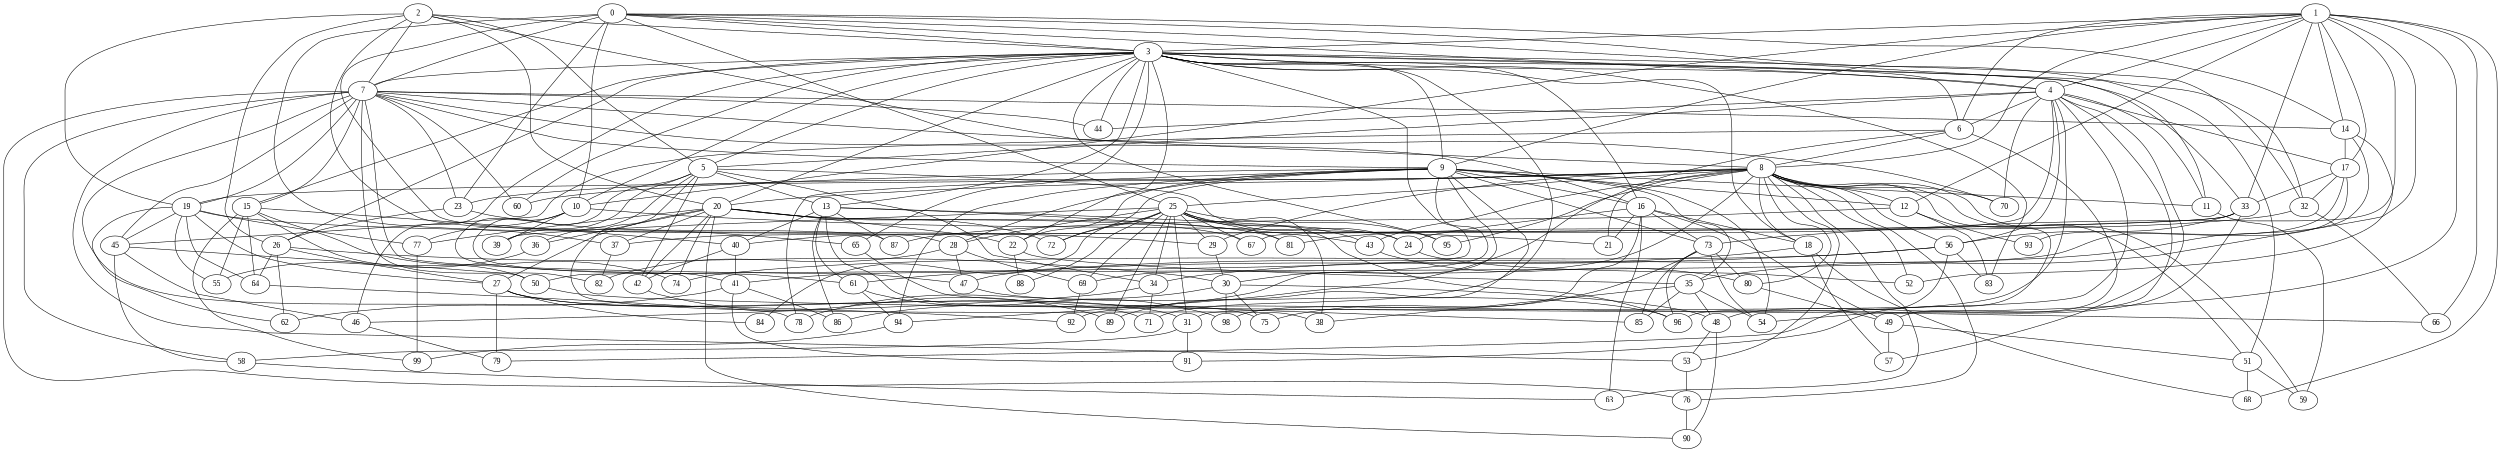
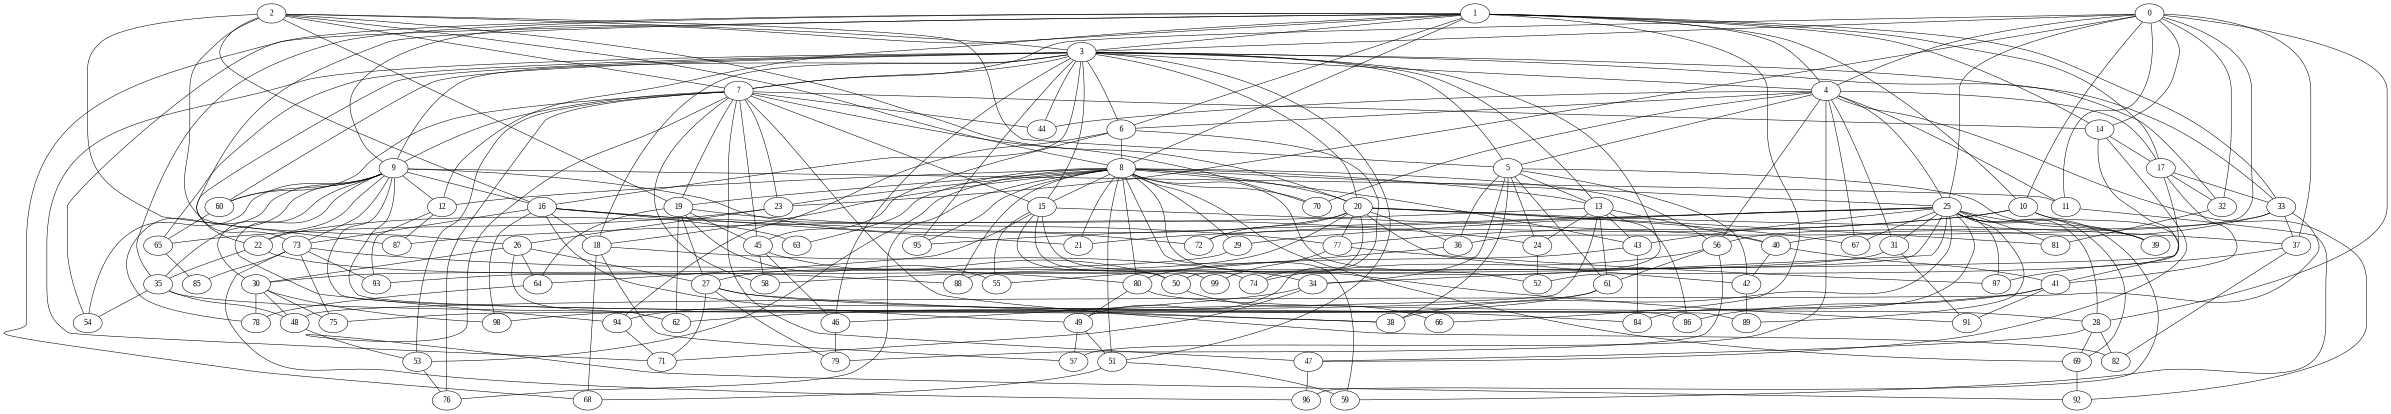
(629, 87) -> none
(851, 90) -> none
(846, 144) -> (343, 126)
none -> (1361, 178)
none -> (1080, 188)
(1089, 201) -> (1849, 311)
none -> (1015, 203)
none -> (186, 228)
(699, 232) -> none
none -> (1983, 233)
(2377, 258) -> none
none -> (1637, 284)
(1989, 284) -> none
none -> (1996, 284)
(1726, 290) -> (325, 260)
(2131, 301) -> (1899, 137)
(842, 304) -> (1047, 310)
(1664, 304) -> none
(658, 344) -> (638, 341)
(925, 388) -> none
(1687, 439) -> none
